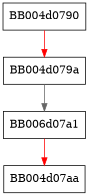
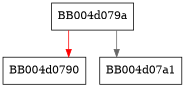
(44, 40) -> (69, 40)
(44, 125) -> (141, 71)
(44, 179) -> none
